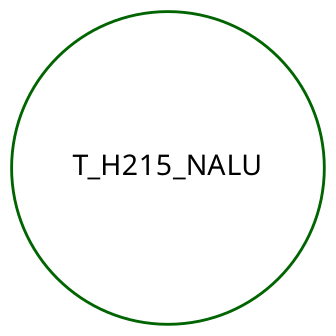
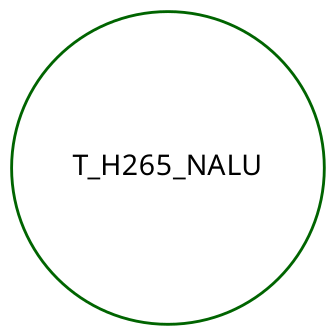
(168, 168) -> (168, 168)
